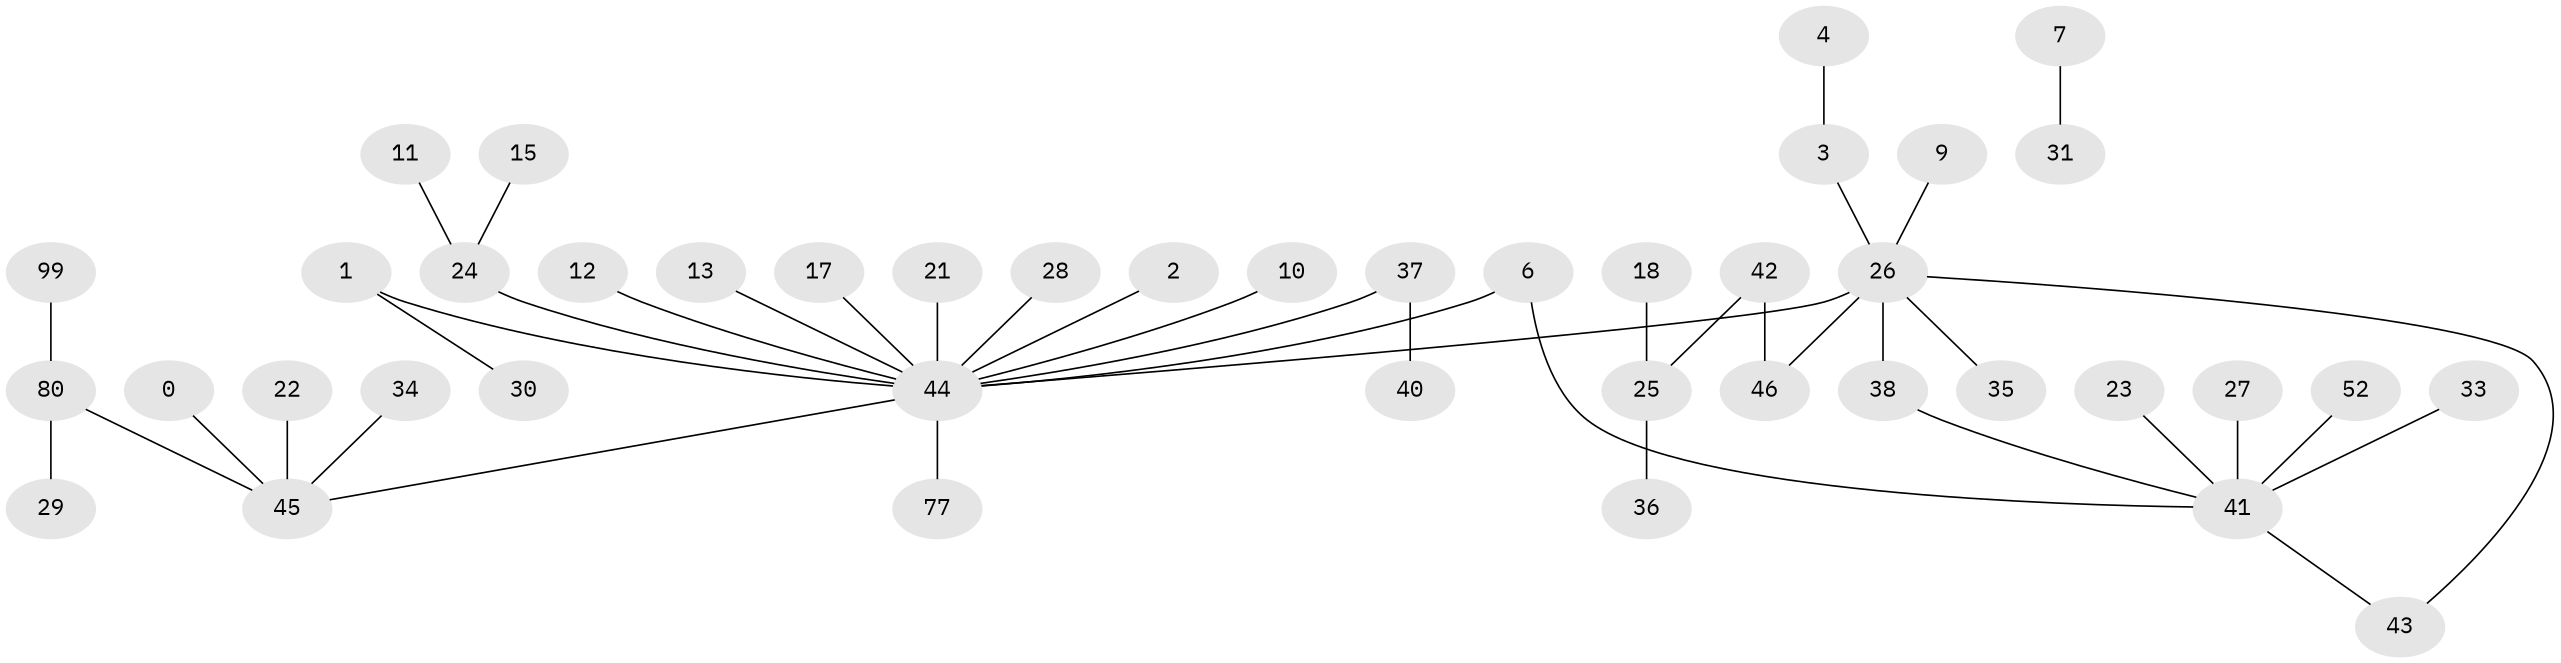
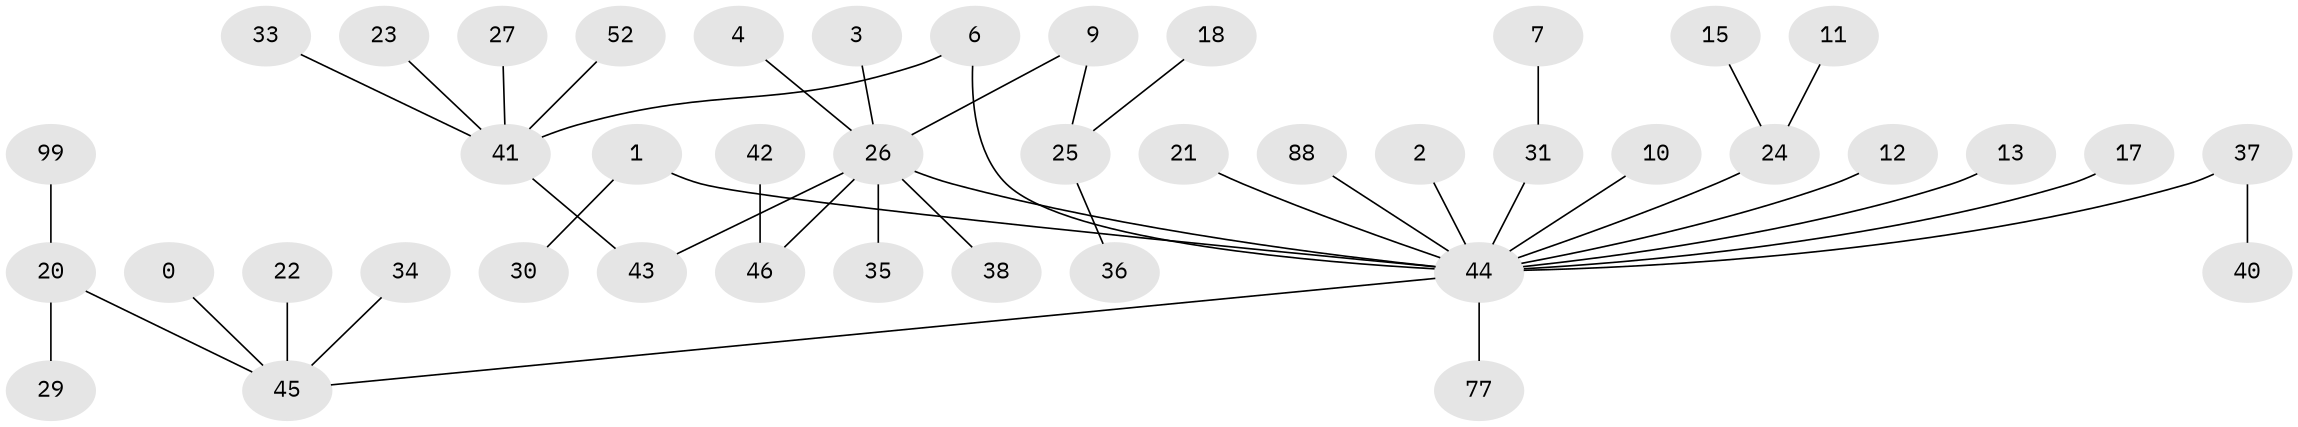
(1824, 95) -> (815, 101)
none -> (1509, 213)
(1056, 273) -> (1302, 154)
(1706, 331) -> (1079, 95)
(51, 391) -> (51, 273)
(2055, 458) -> none
